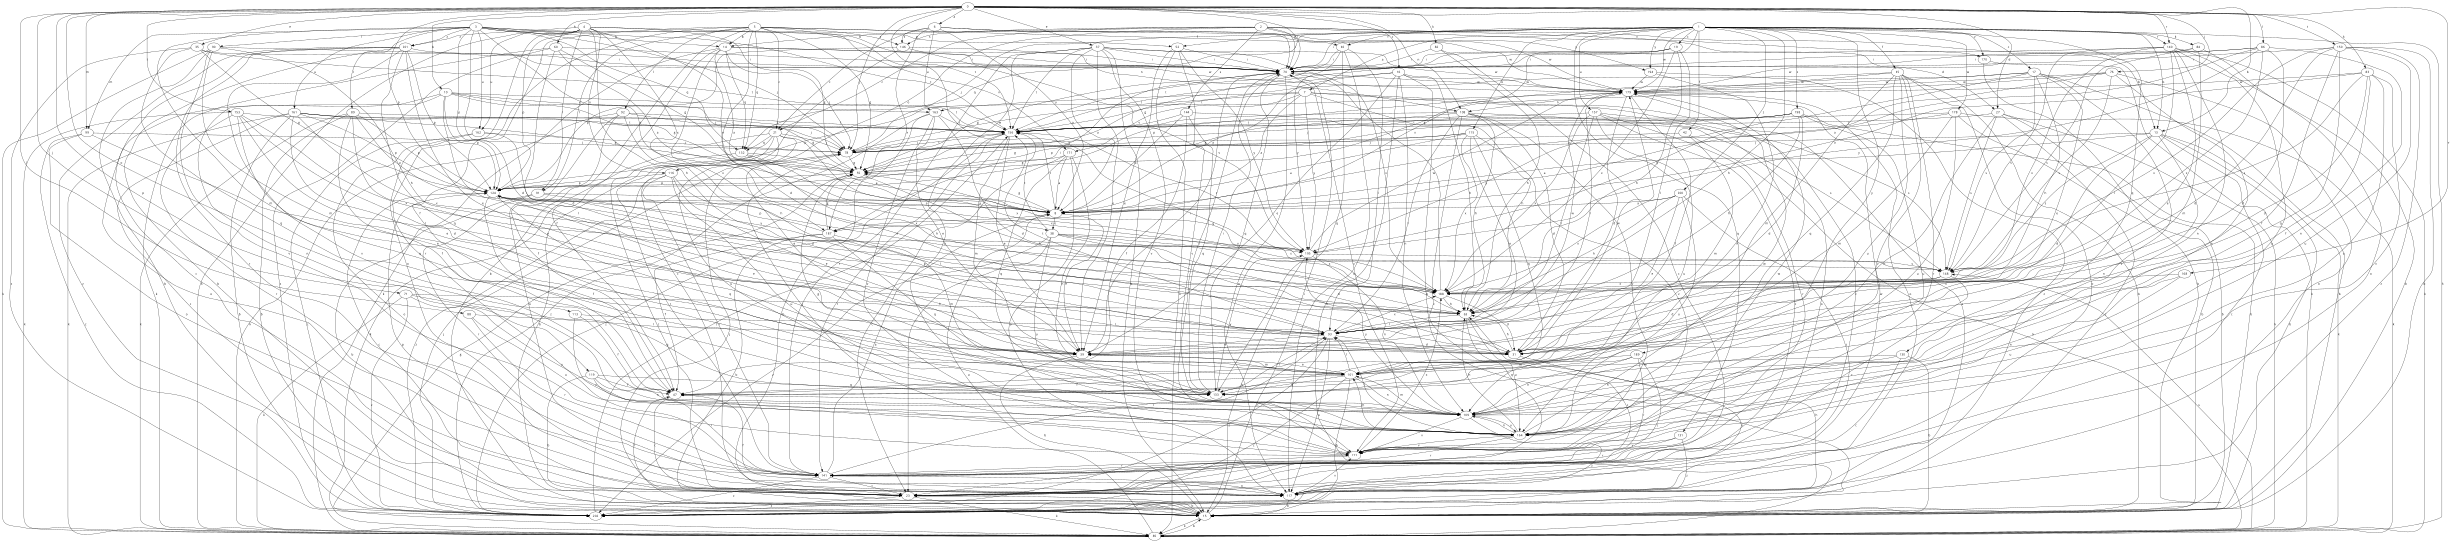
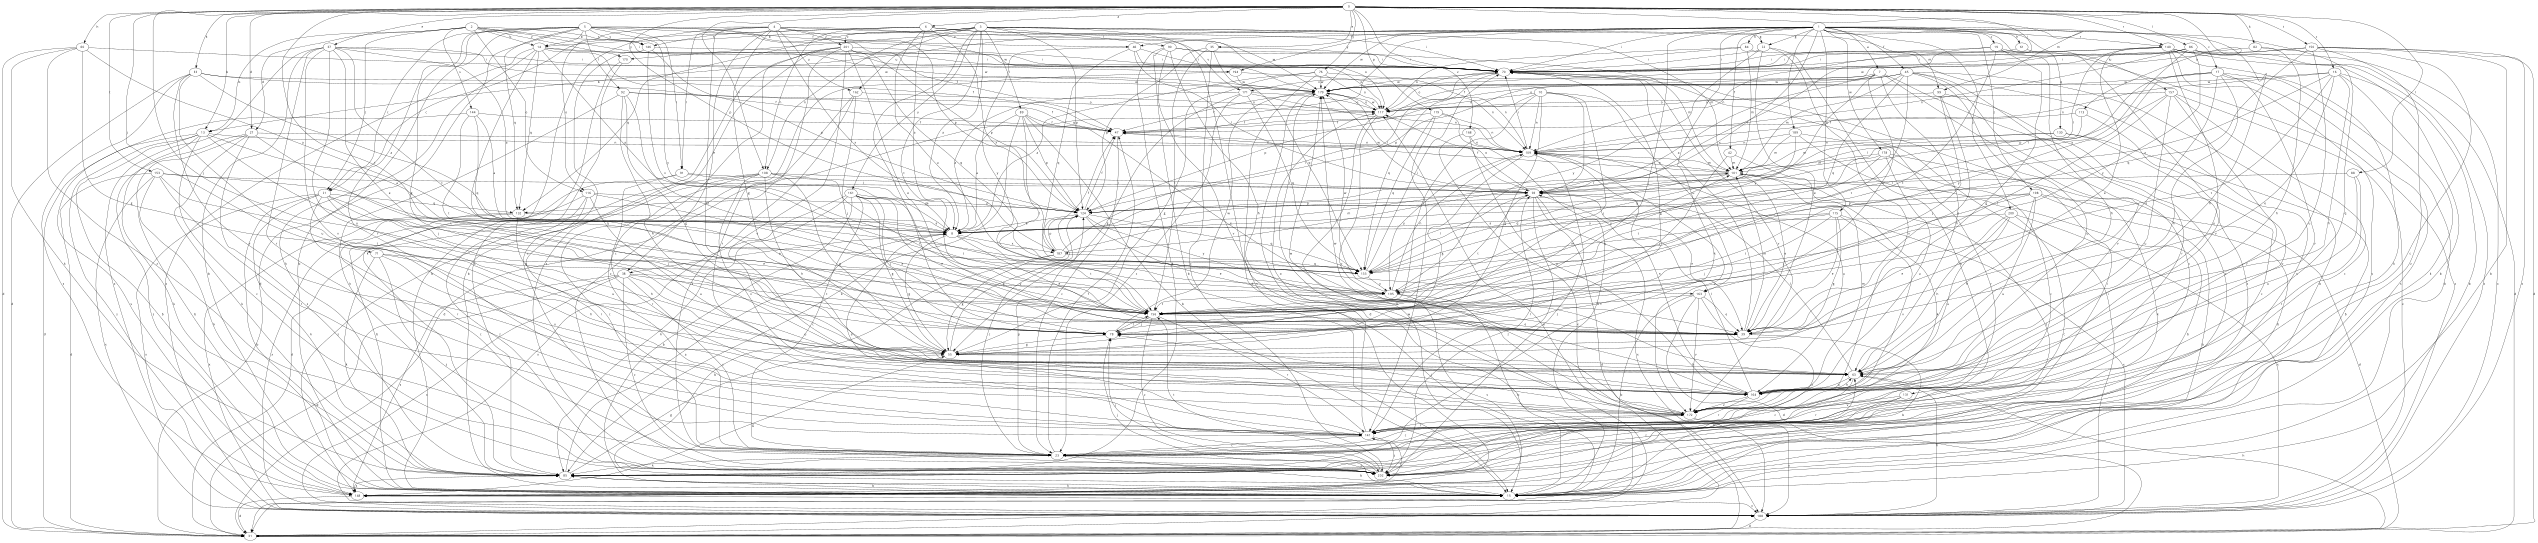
(665, 12) -> none
none -> (2022, 47)
(1547, 102) -> (822, 36)
none -> (1390, 435)
